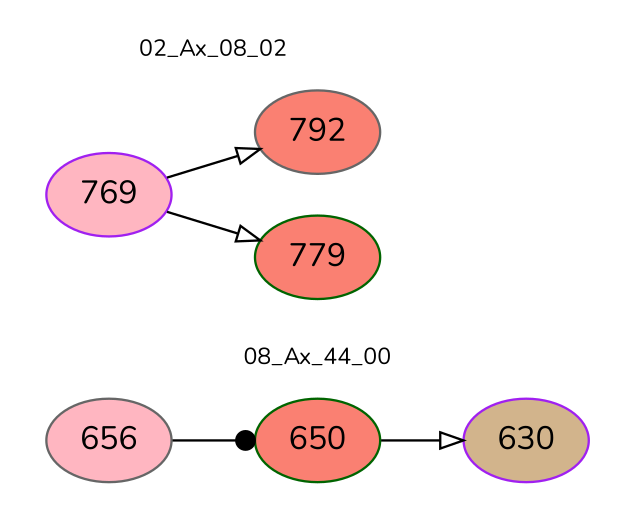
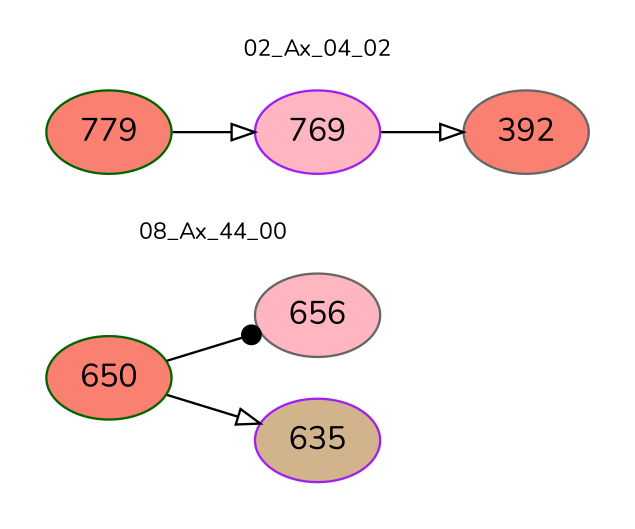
(213, 50) -> (318, 50)
(318, 132) -> (526, 132)
(202, 223) -> (202, 132)
(204, 440) -> (204, 349)
(526, 440) -> (318, 440)
